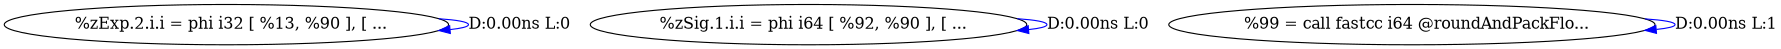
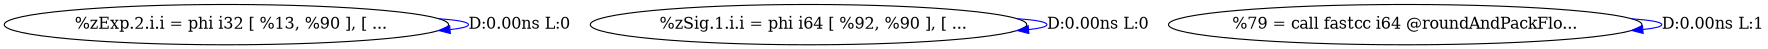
(1412, 25) -> (1405, 25)
